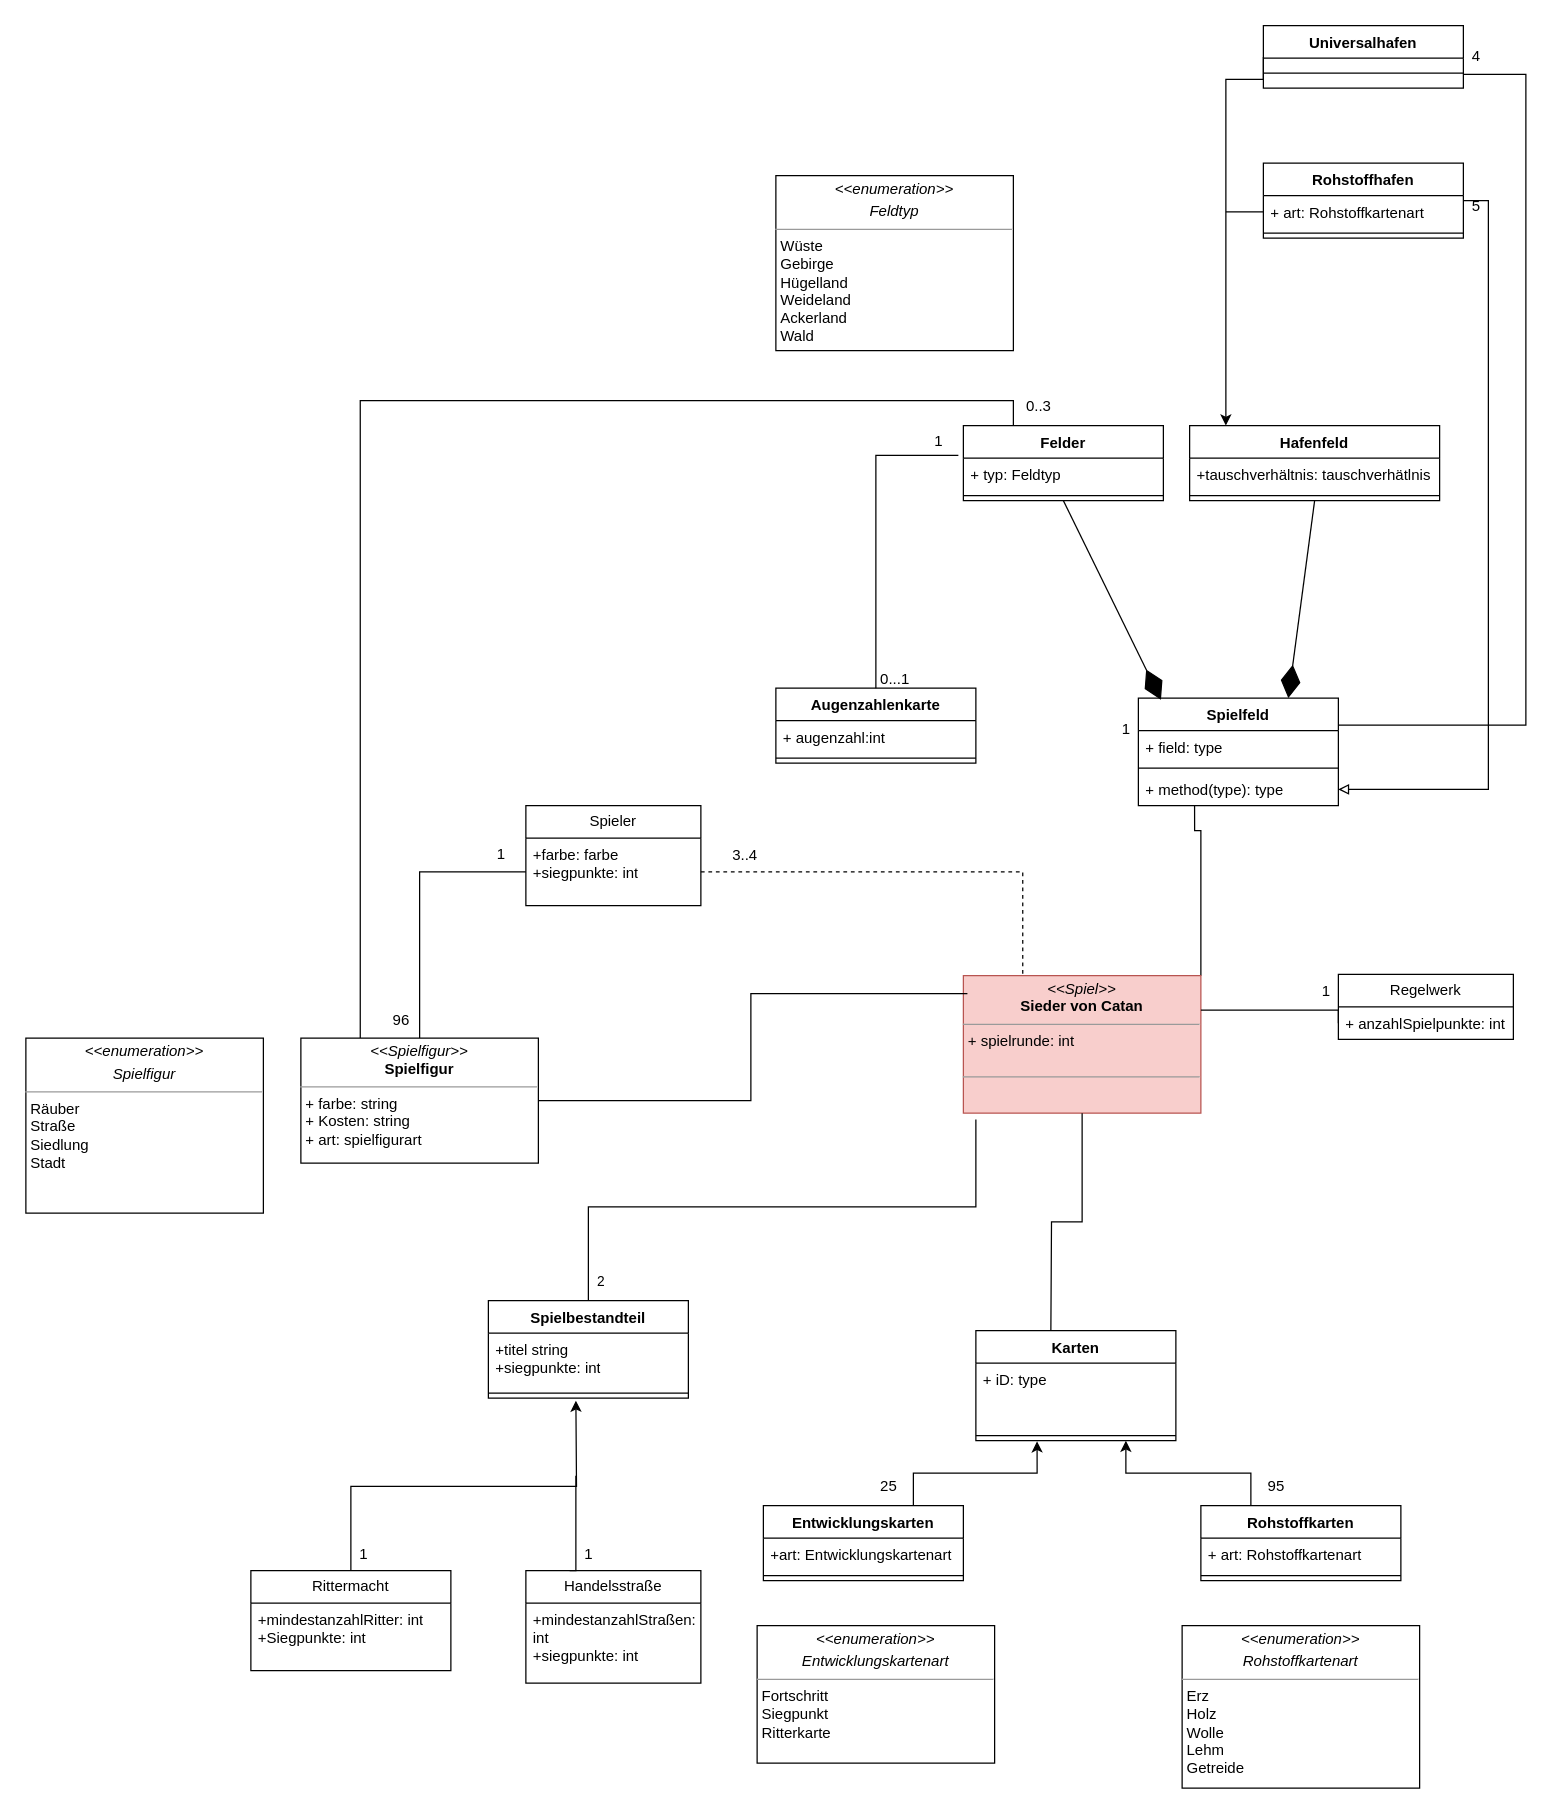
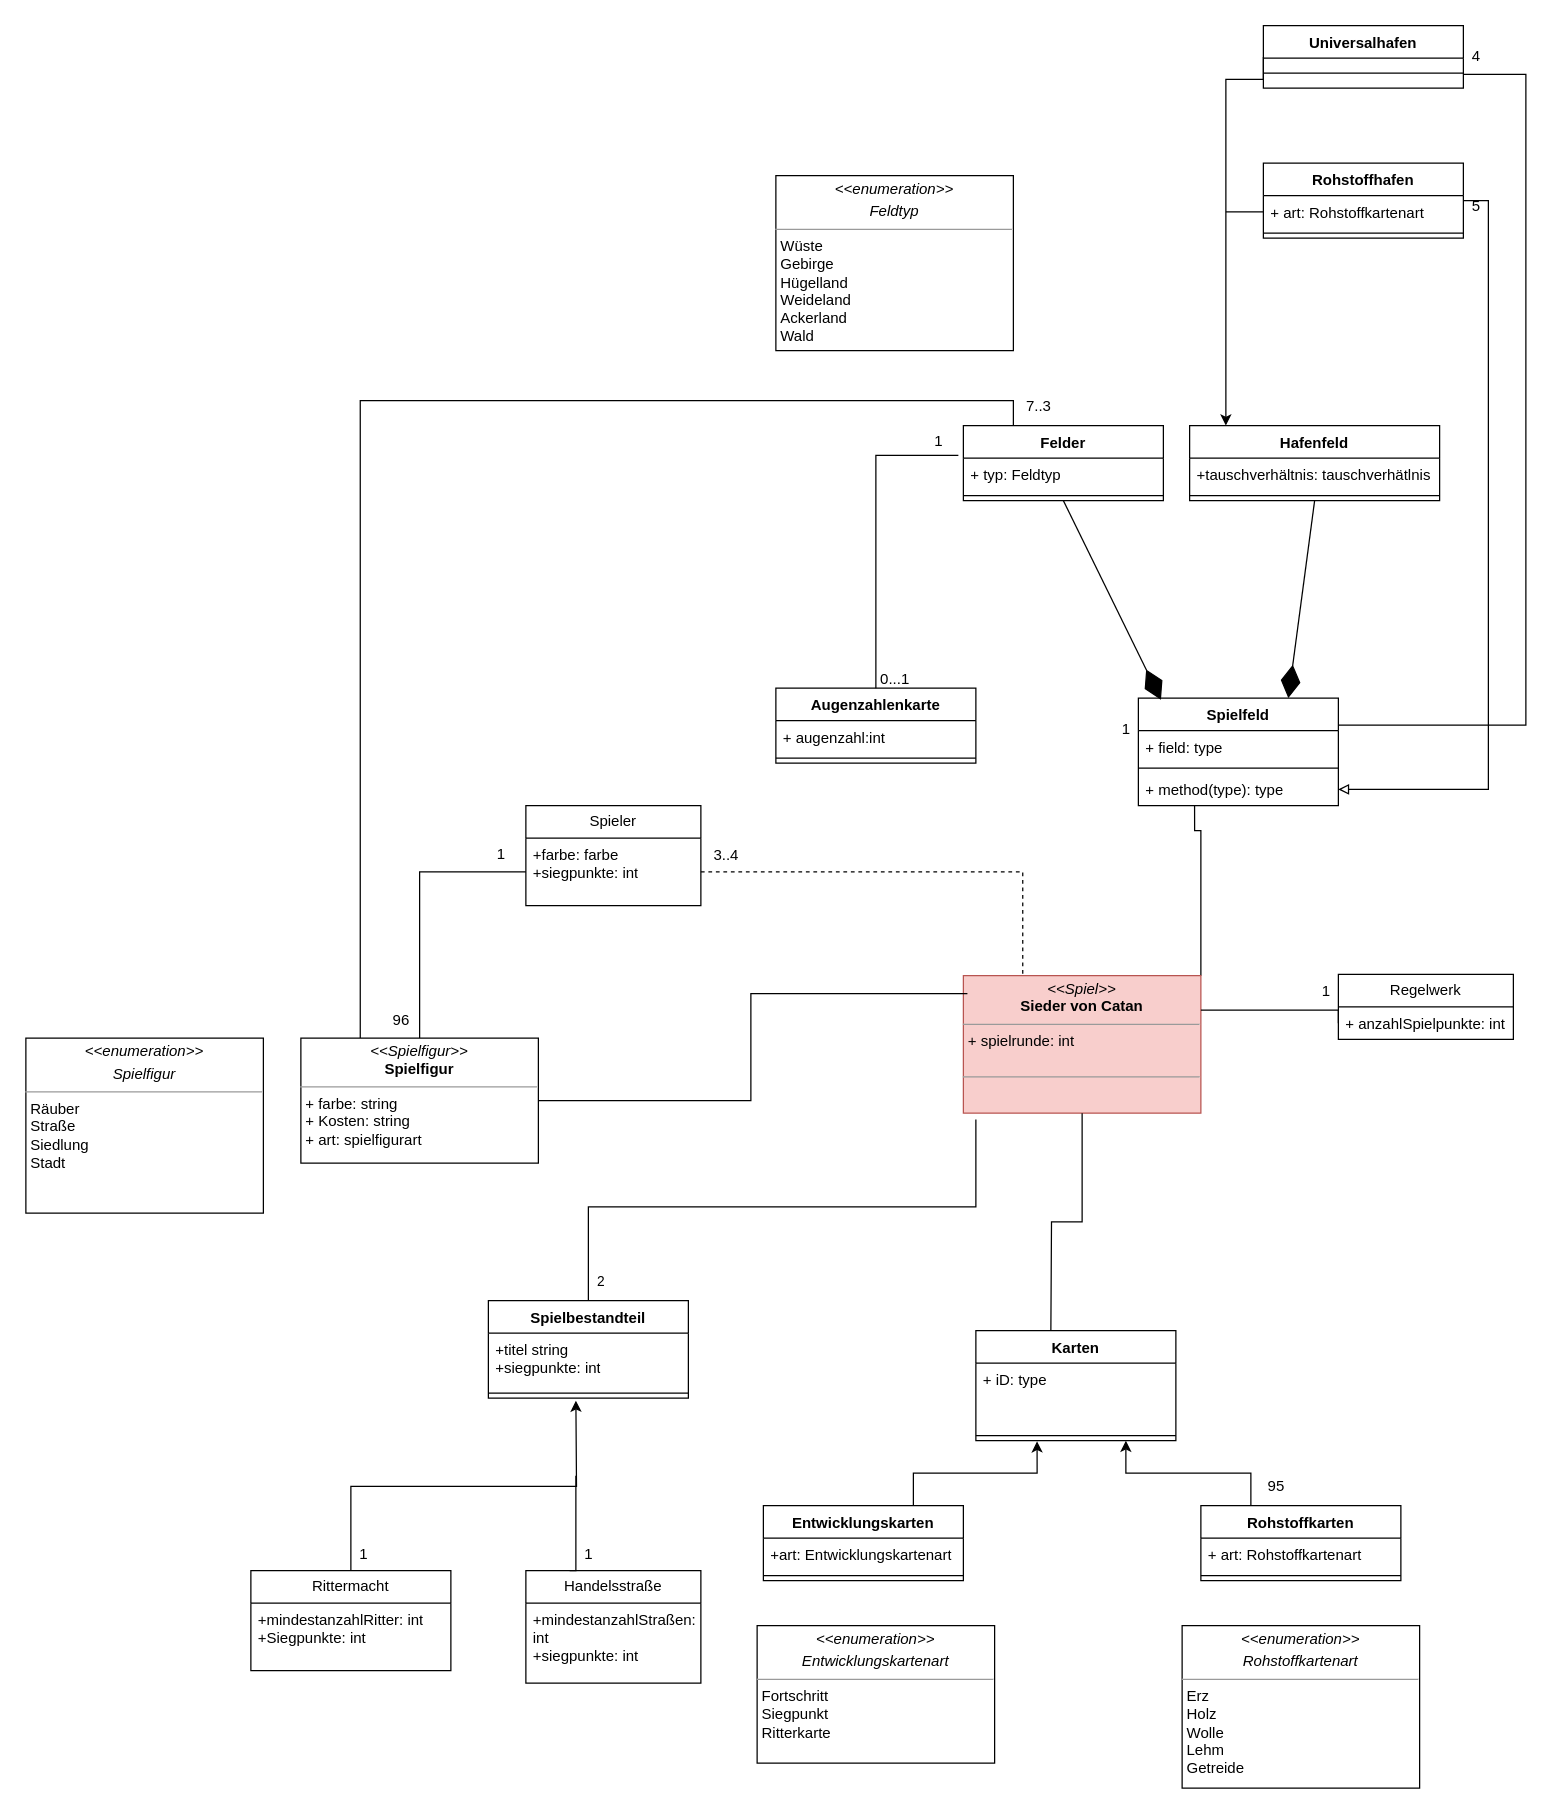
(1039, 407) -> (1039, 407)
(744, 856) -> (726, 856)
(888, 1487) -> none
